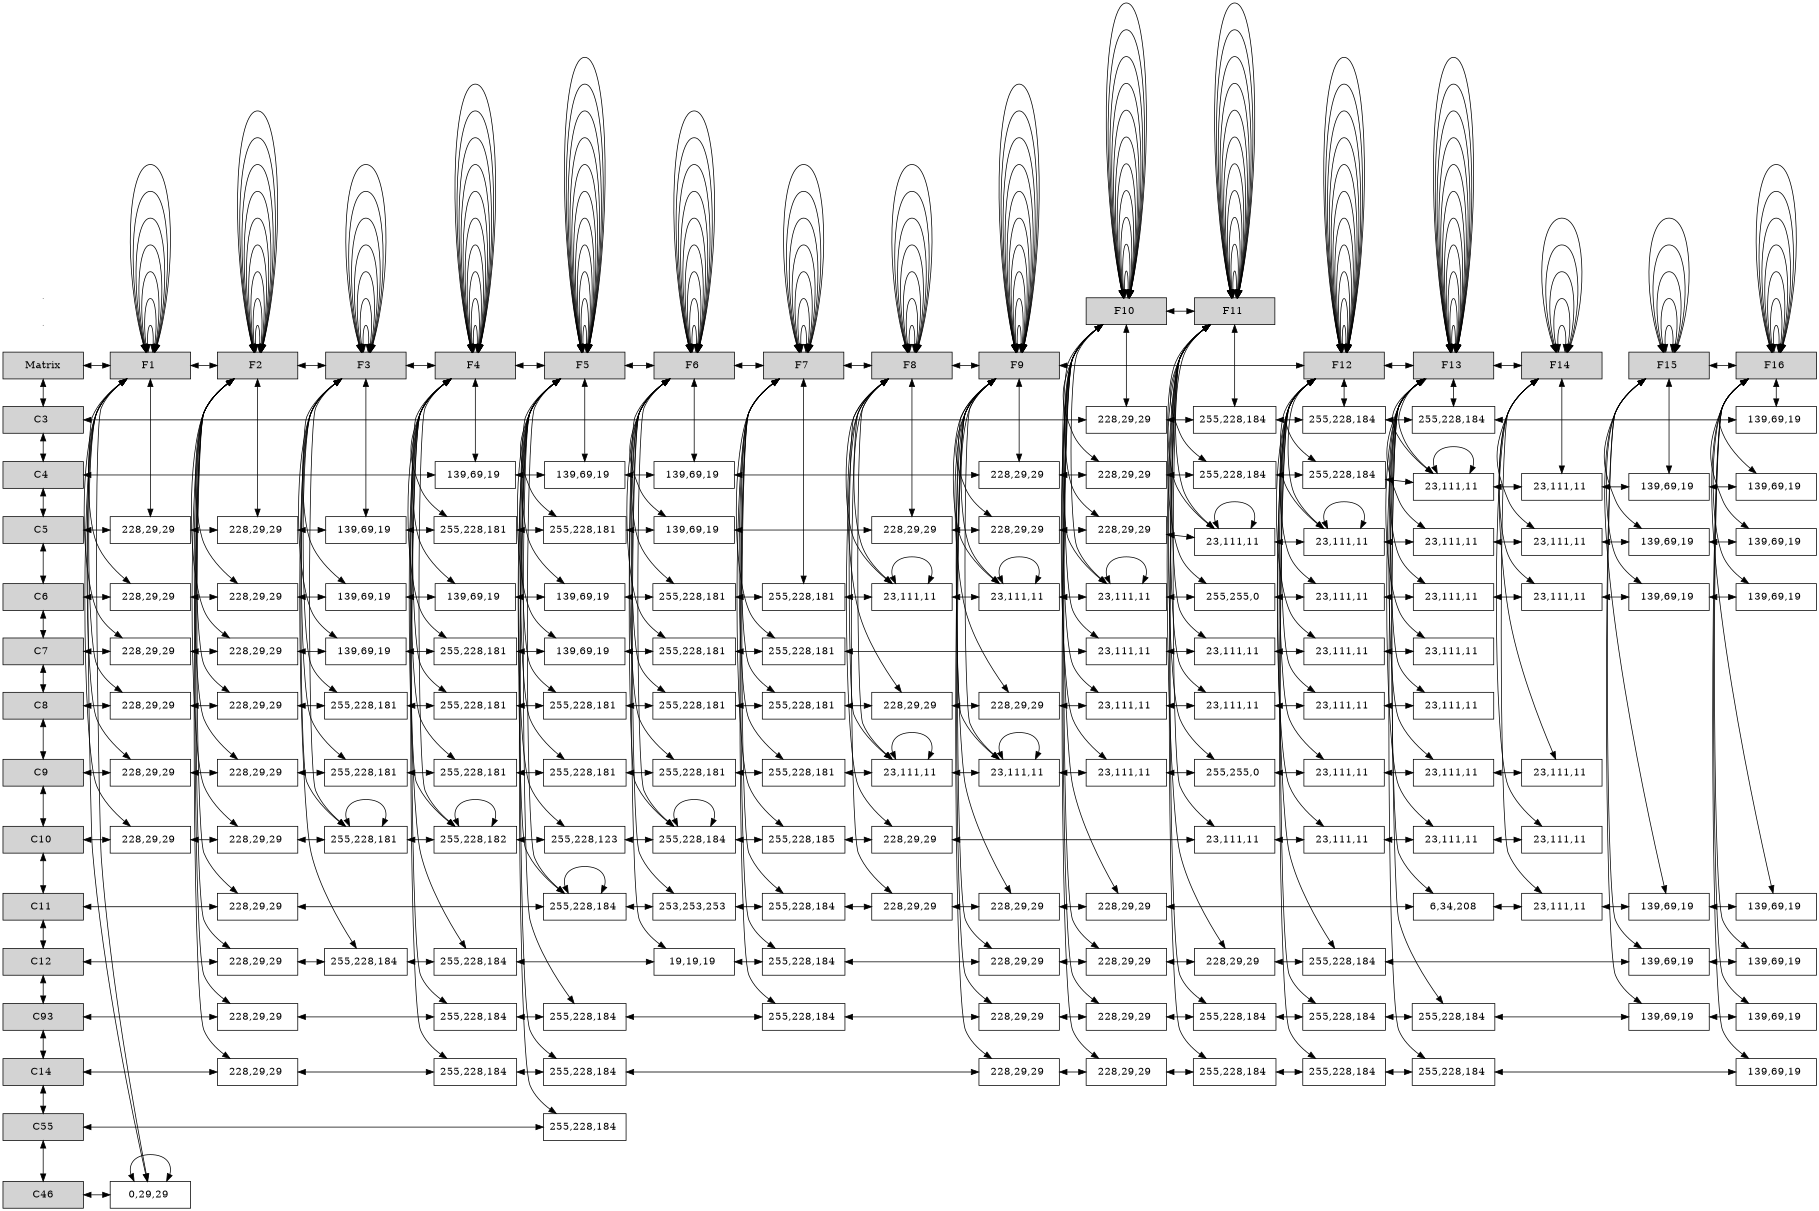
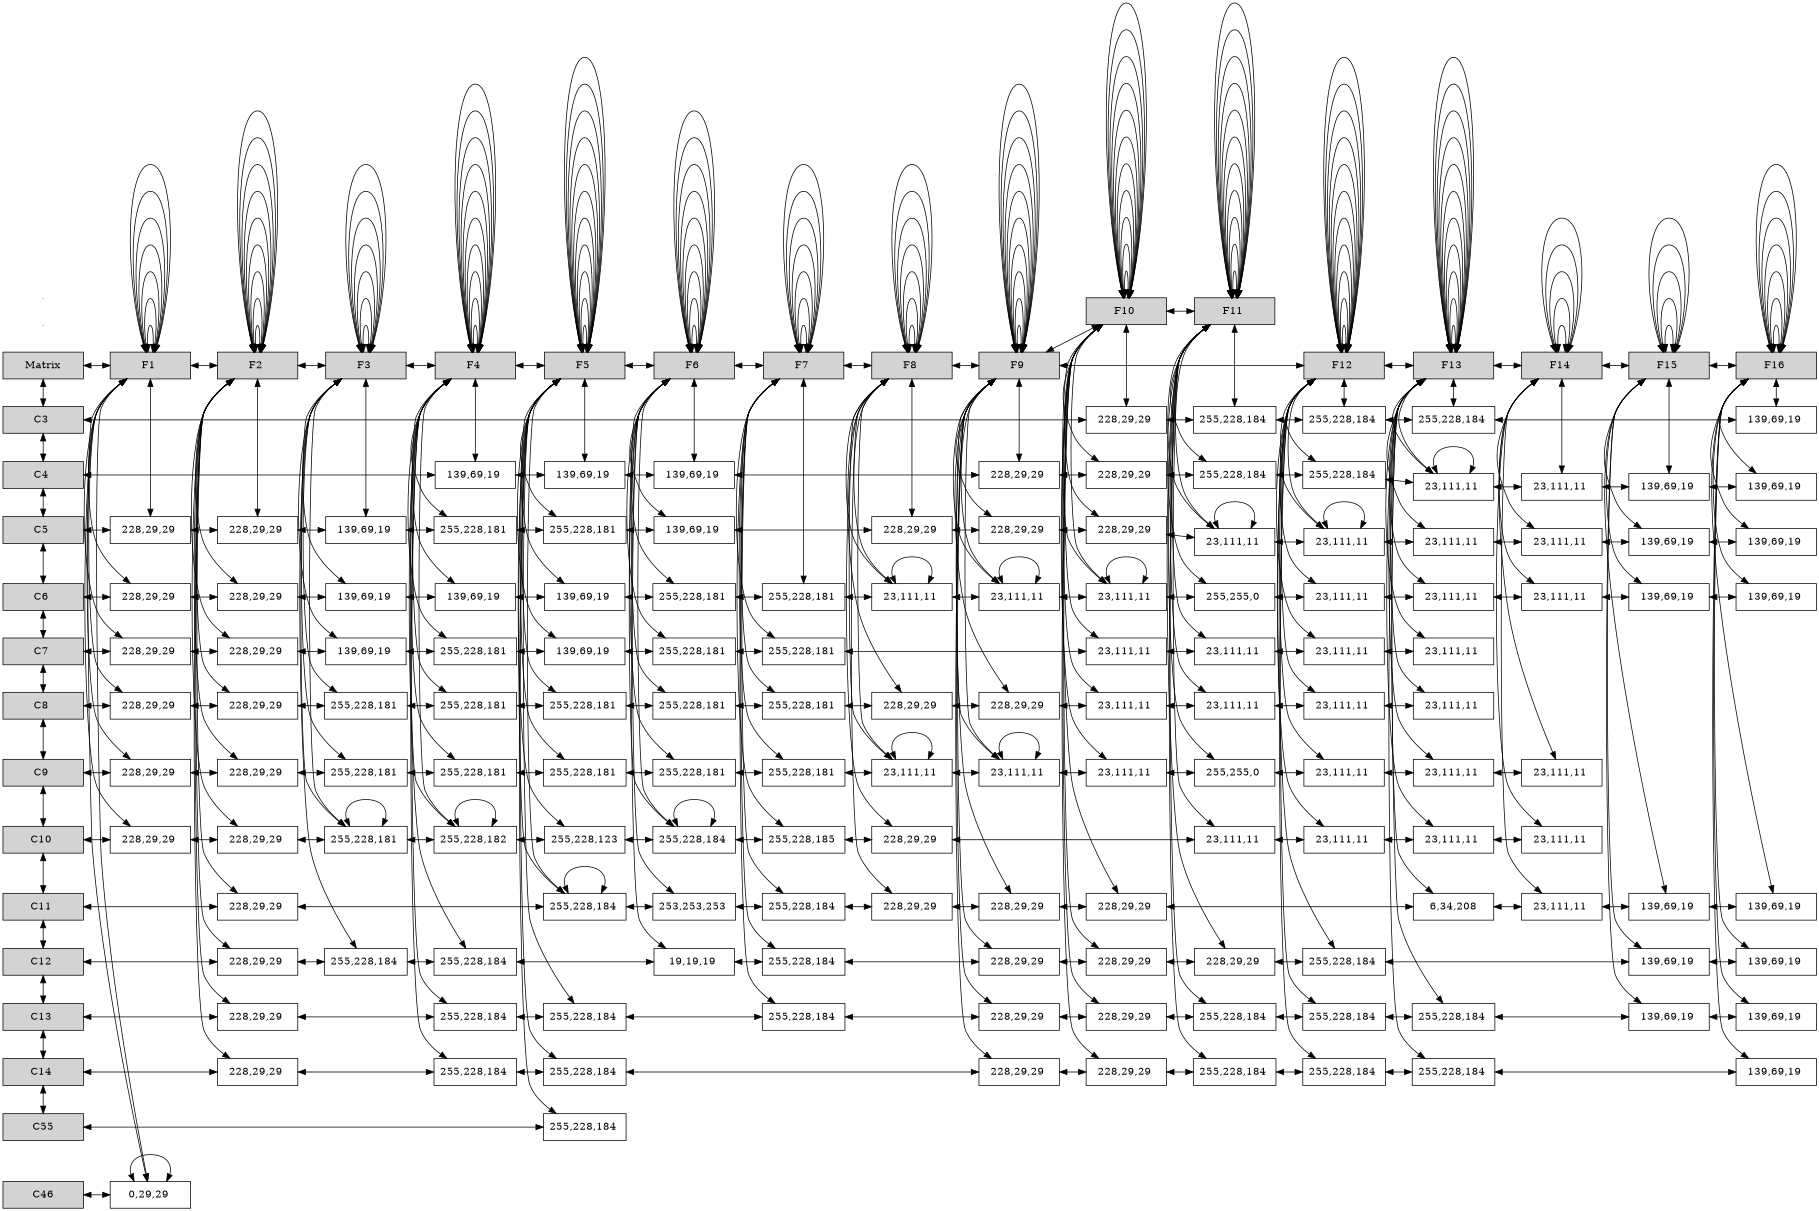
none -> (1073, 338)
none -> (1616, 366)
(43, 1017) -> (43, 1017)
(43, 1161) -> none
